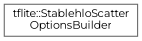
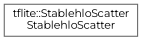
(71, 20) -> (71, 20)
